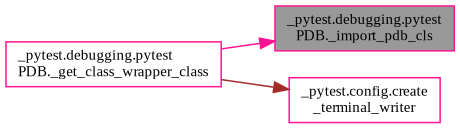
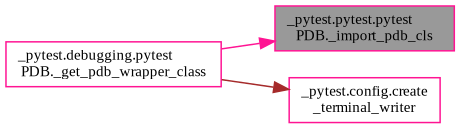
(365, 28) -> (365, 28)
(114, 64) -> (114, 64)
